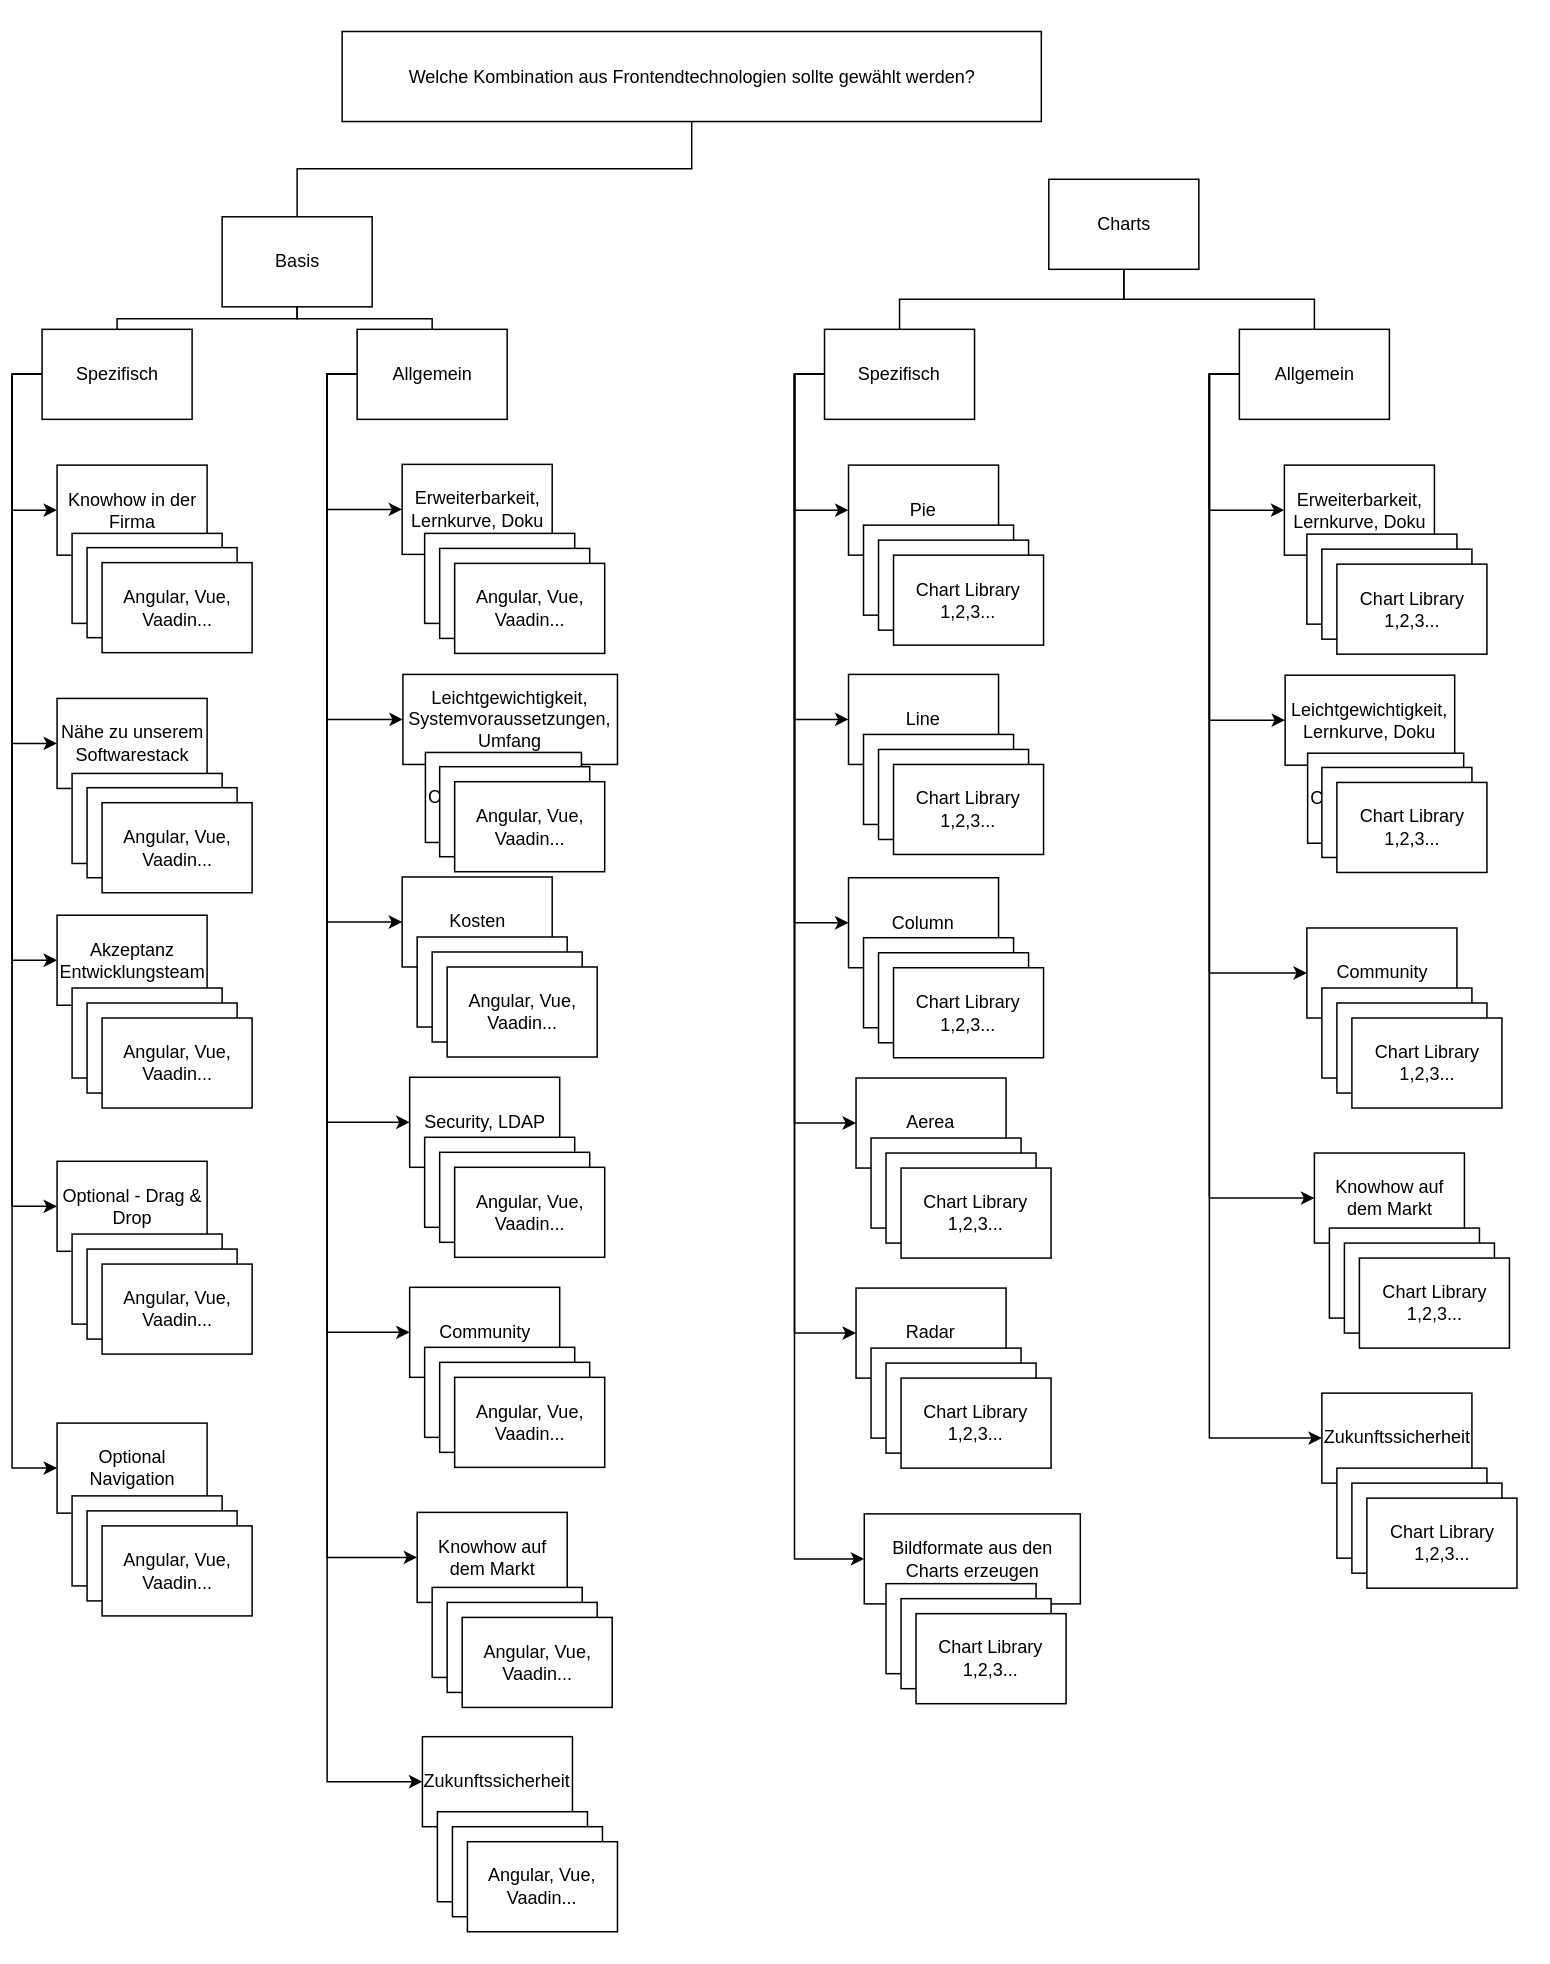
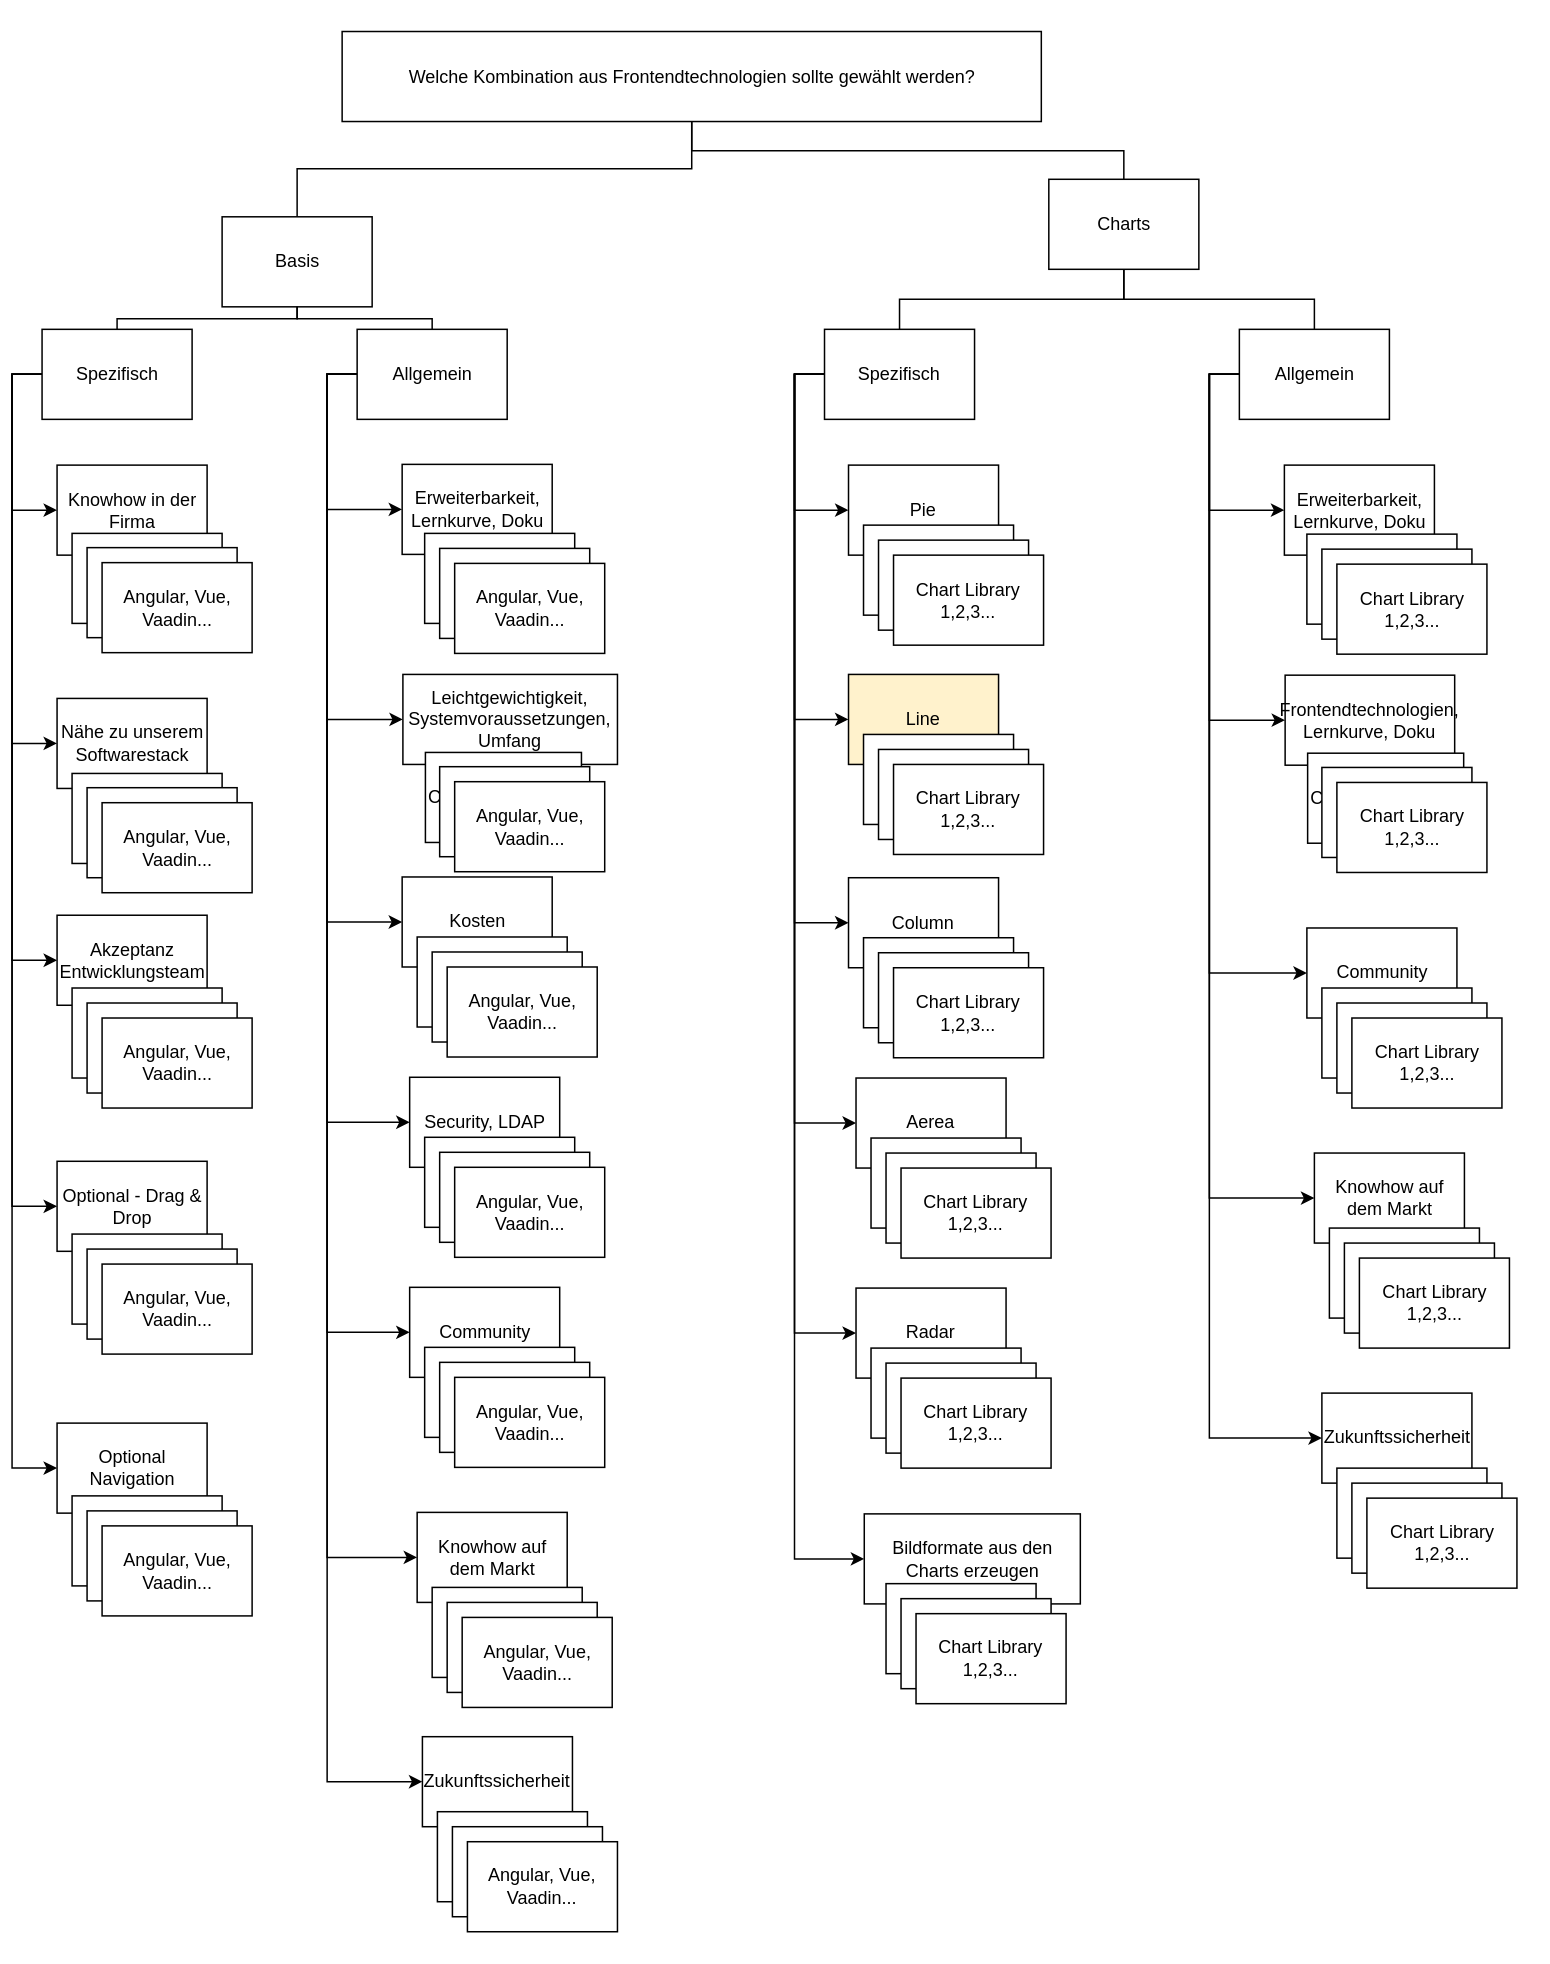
none -> (923, 151)
(923, 719) -> (923, 719)
(1370, 721) -> (1370, 721)
